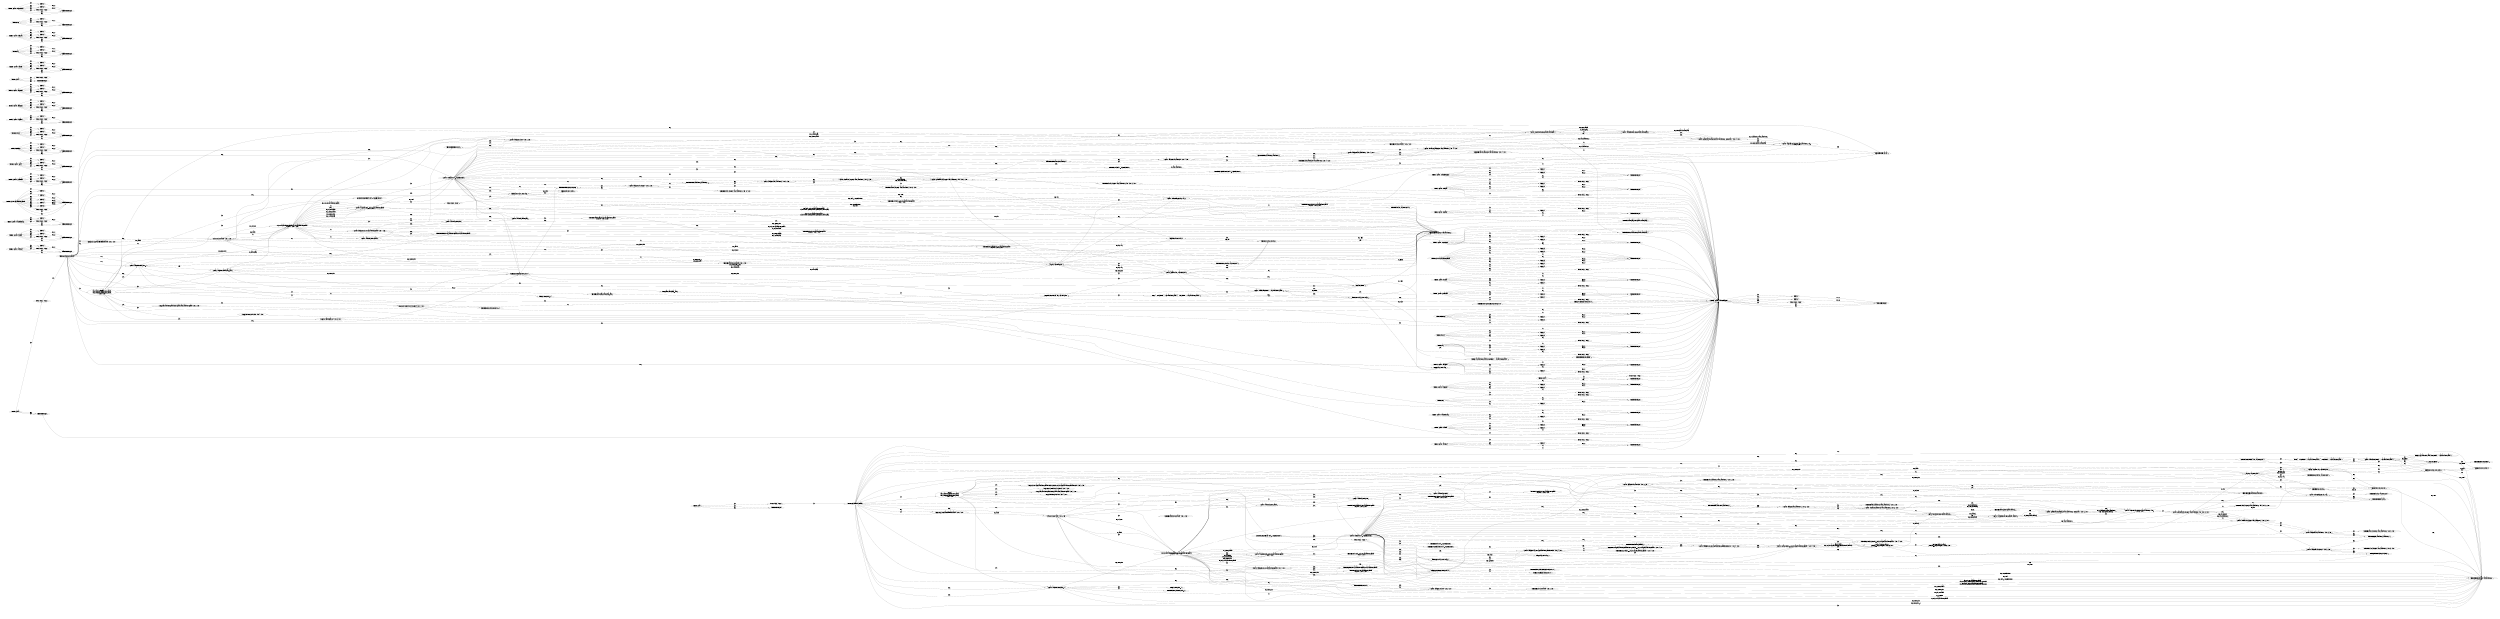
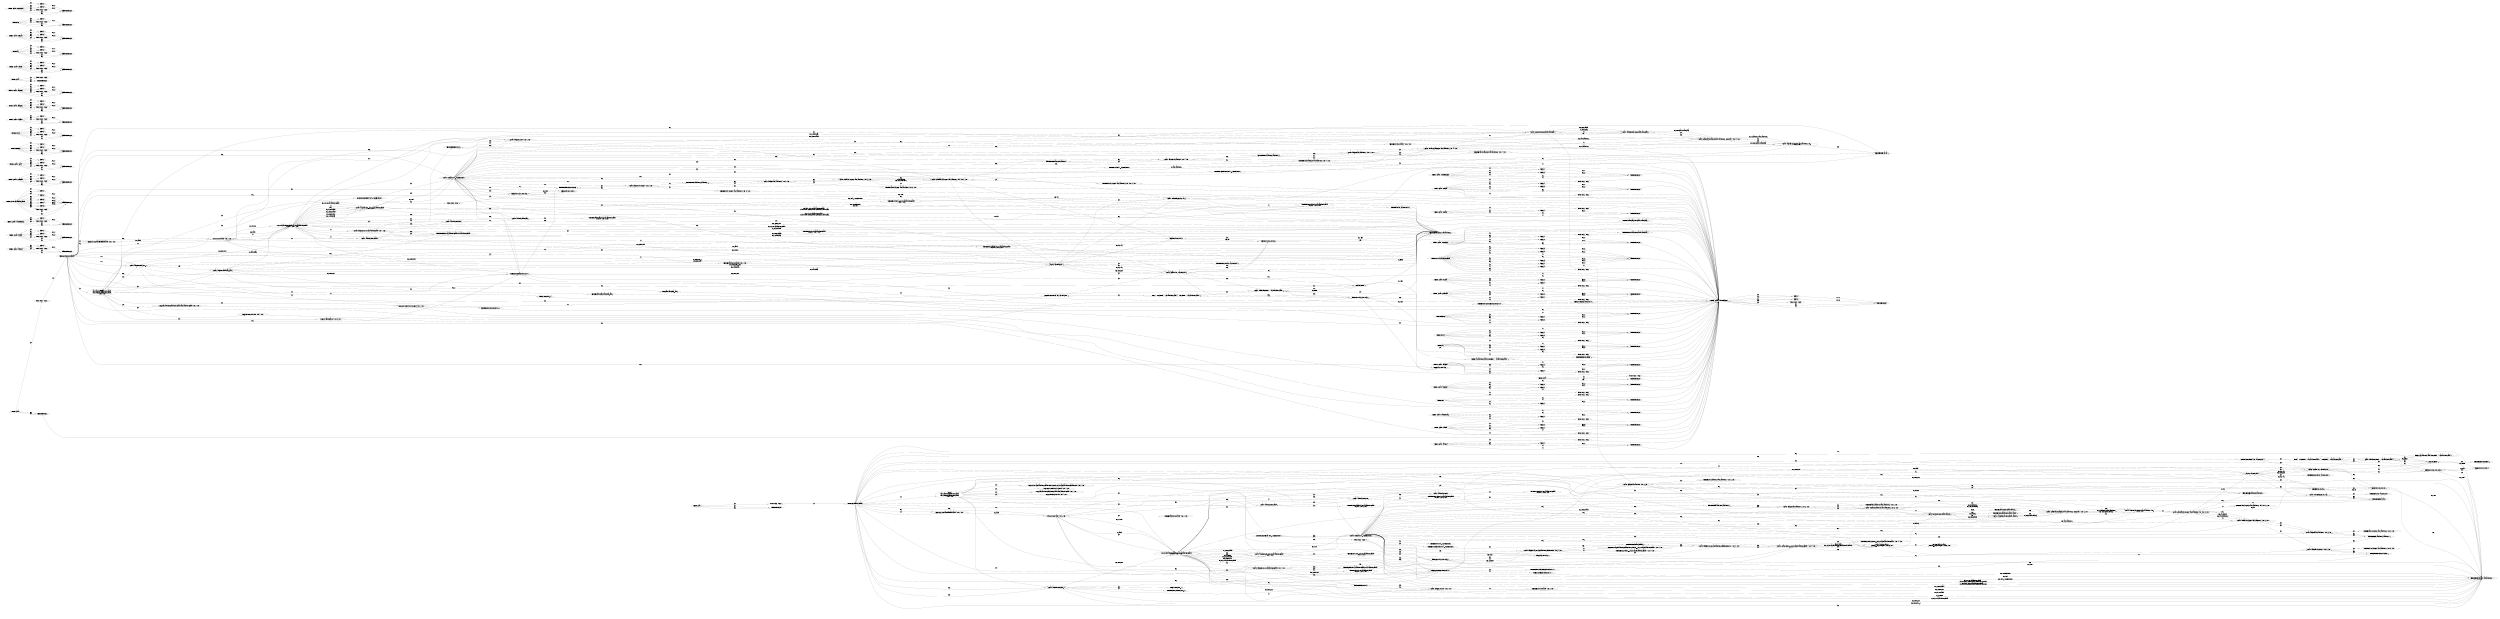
(1597, 175) -> (1598, 297)
none -> (2005, 513)
